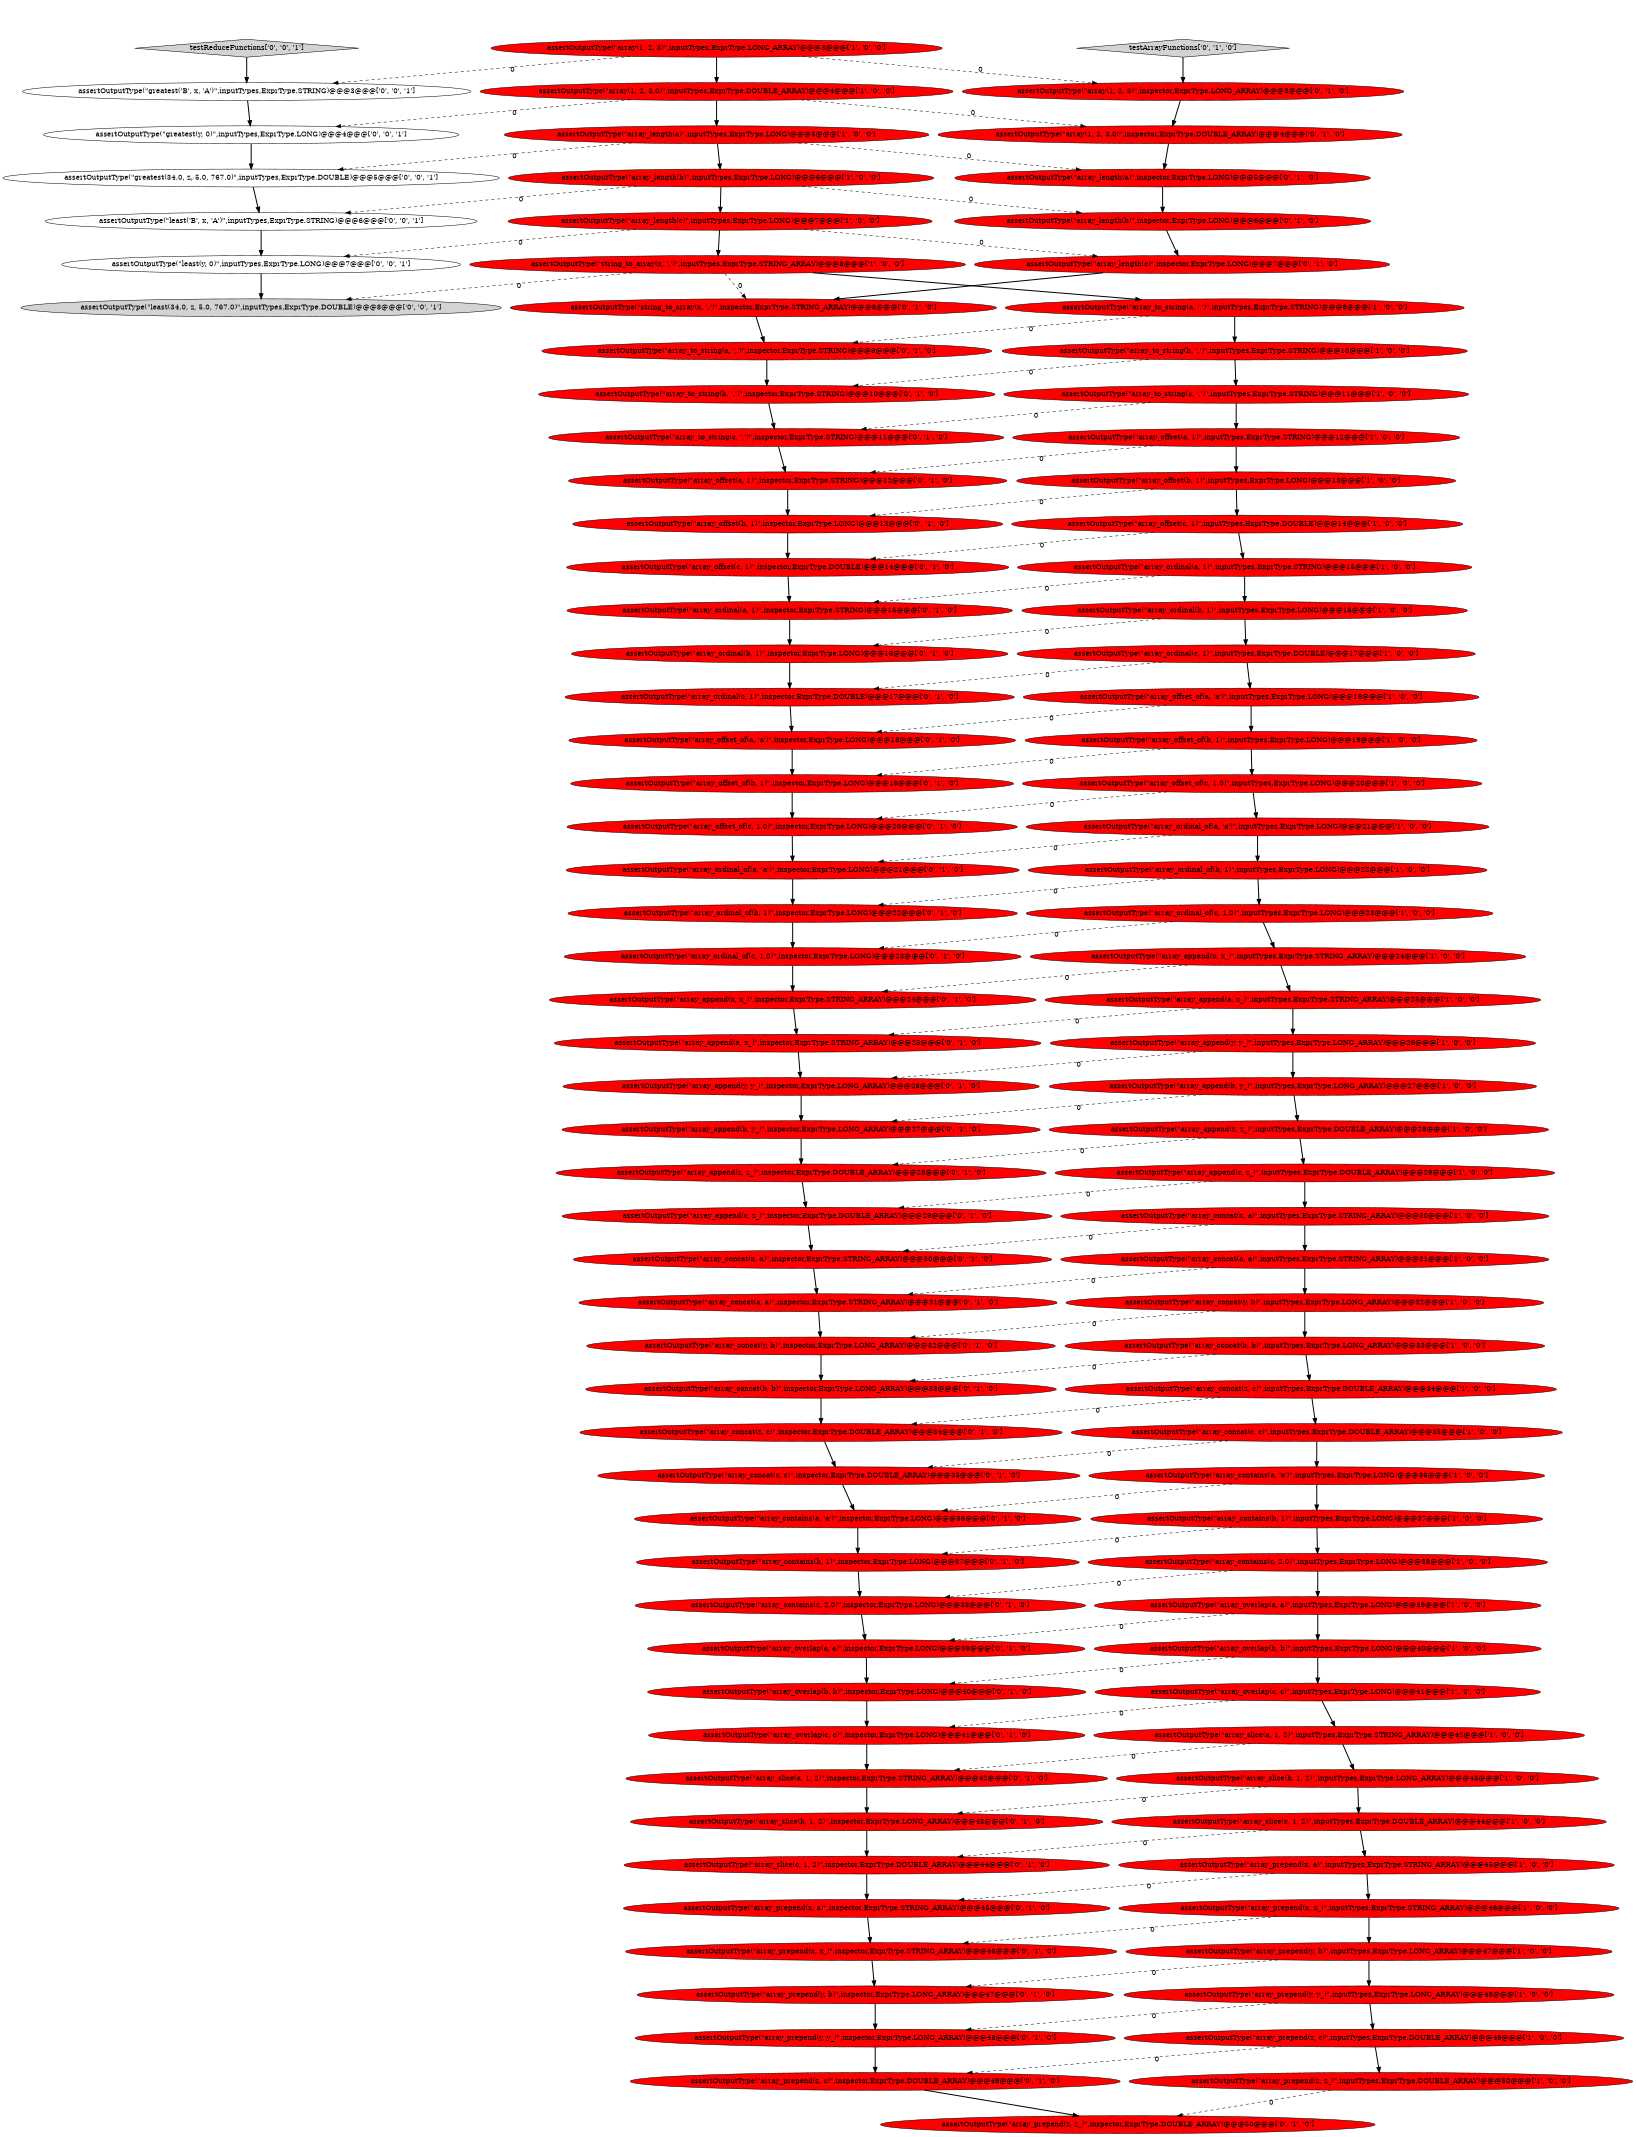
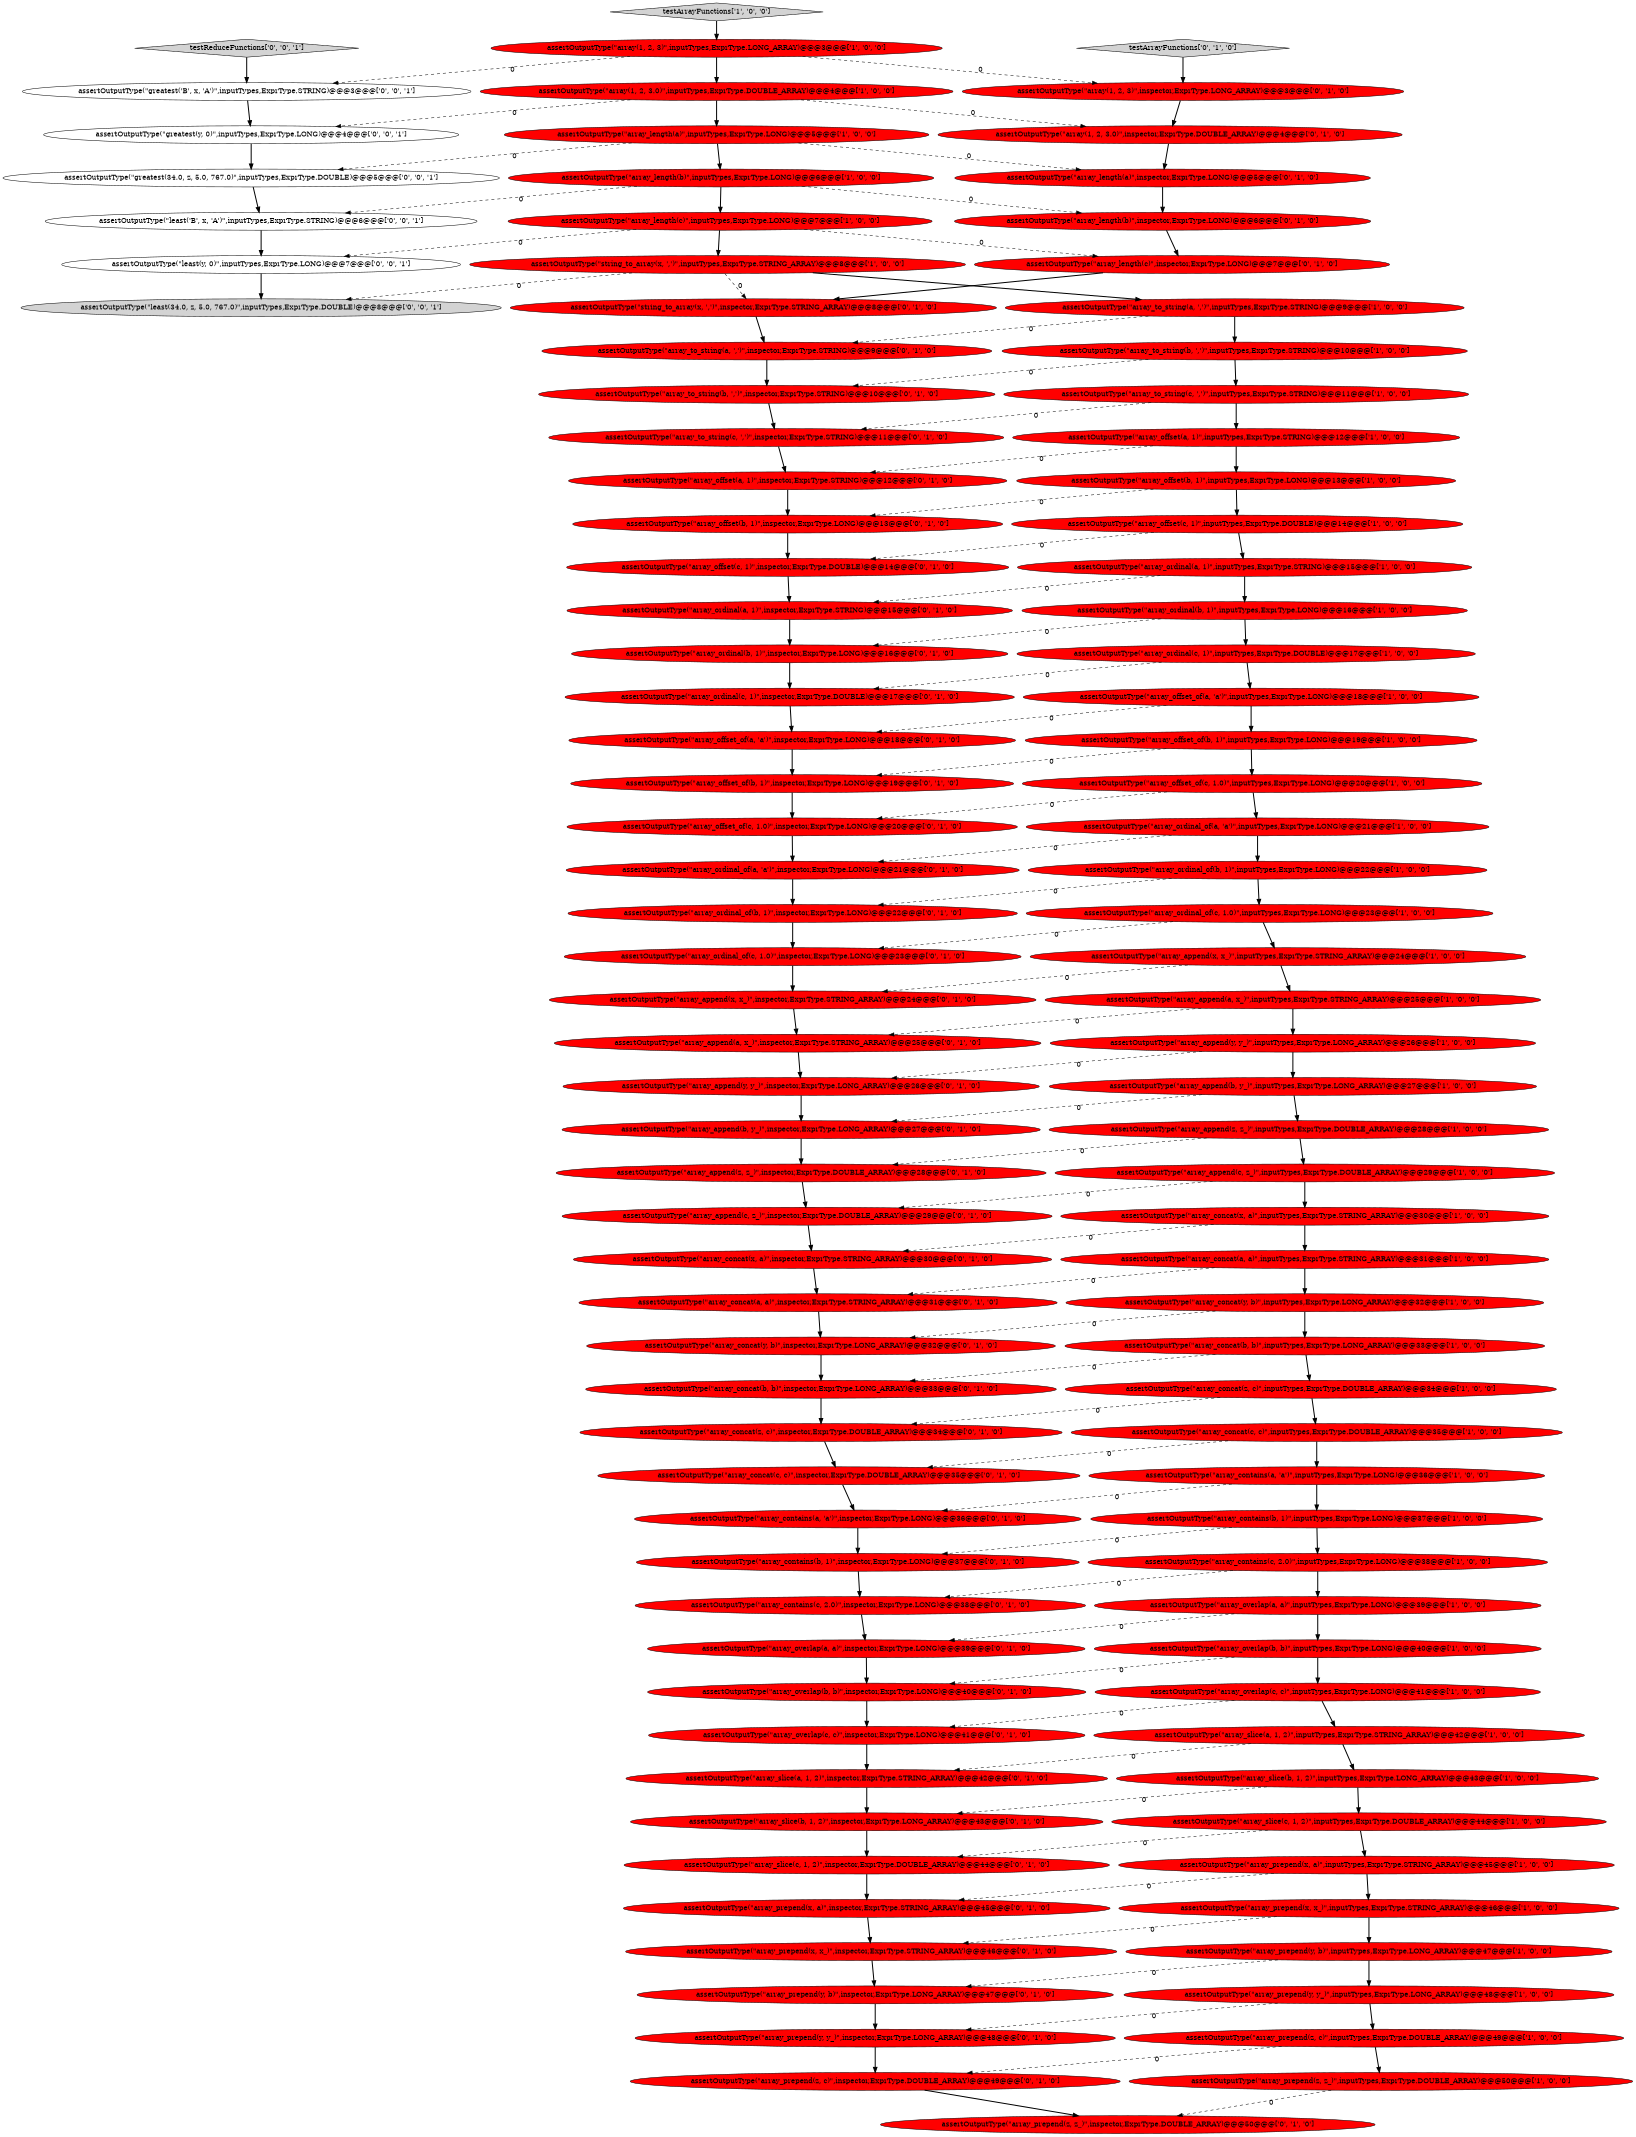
none -> (717, 12)
